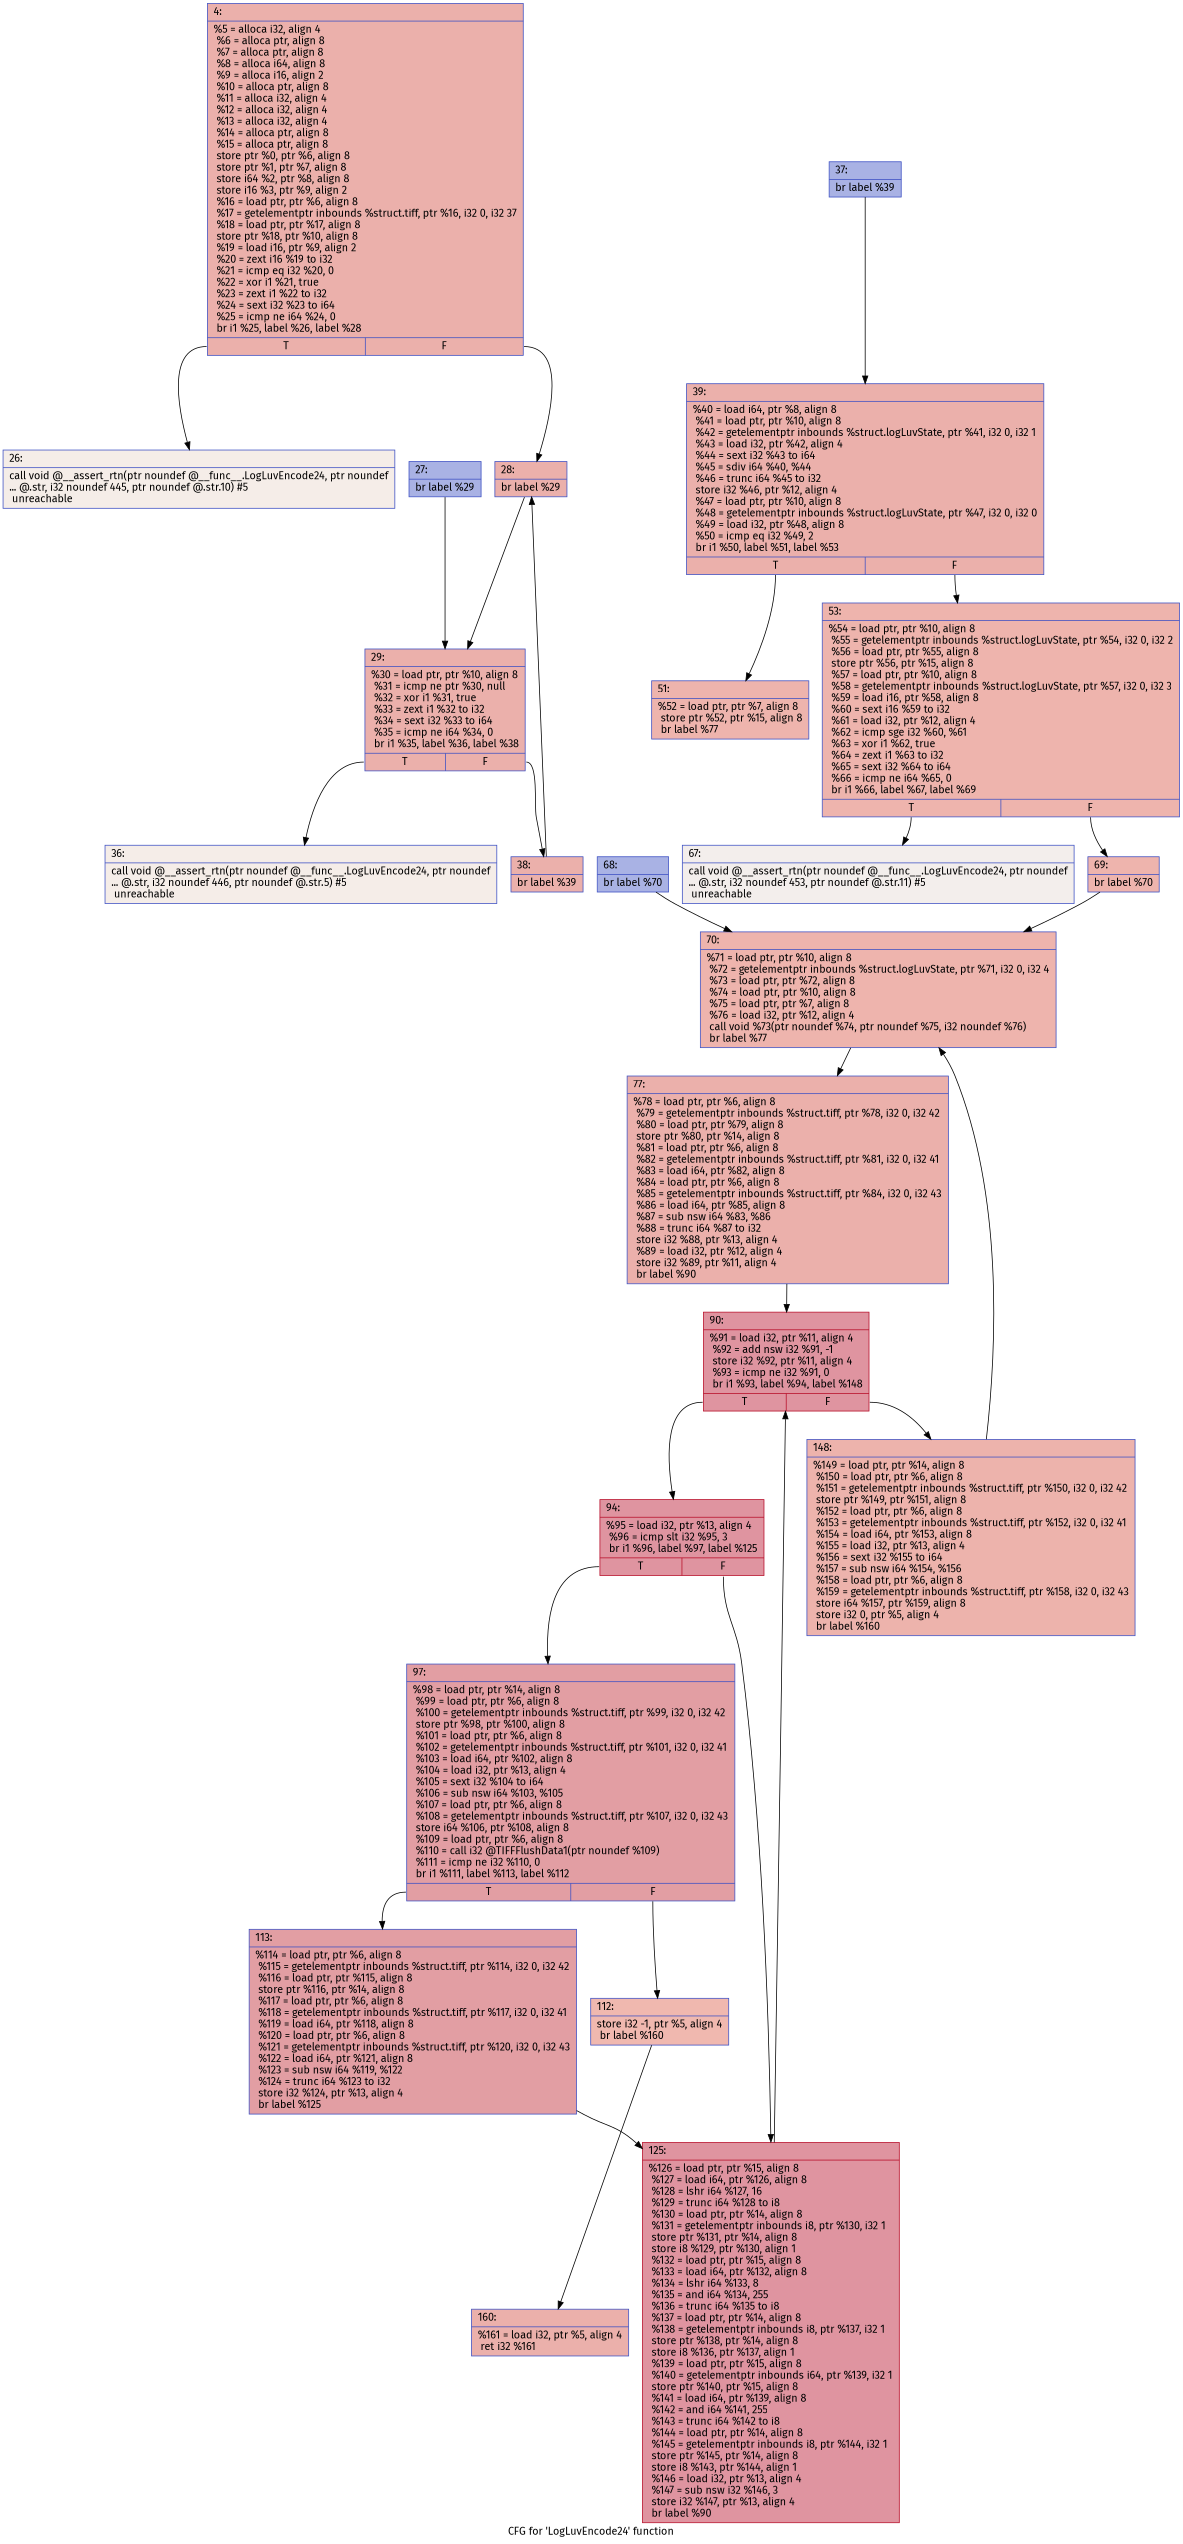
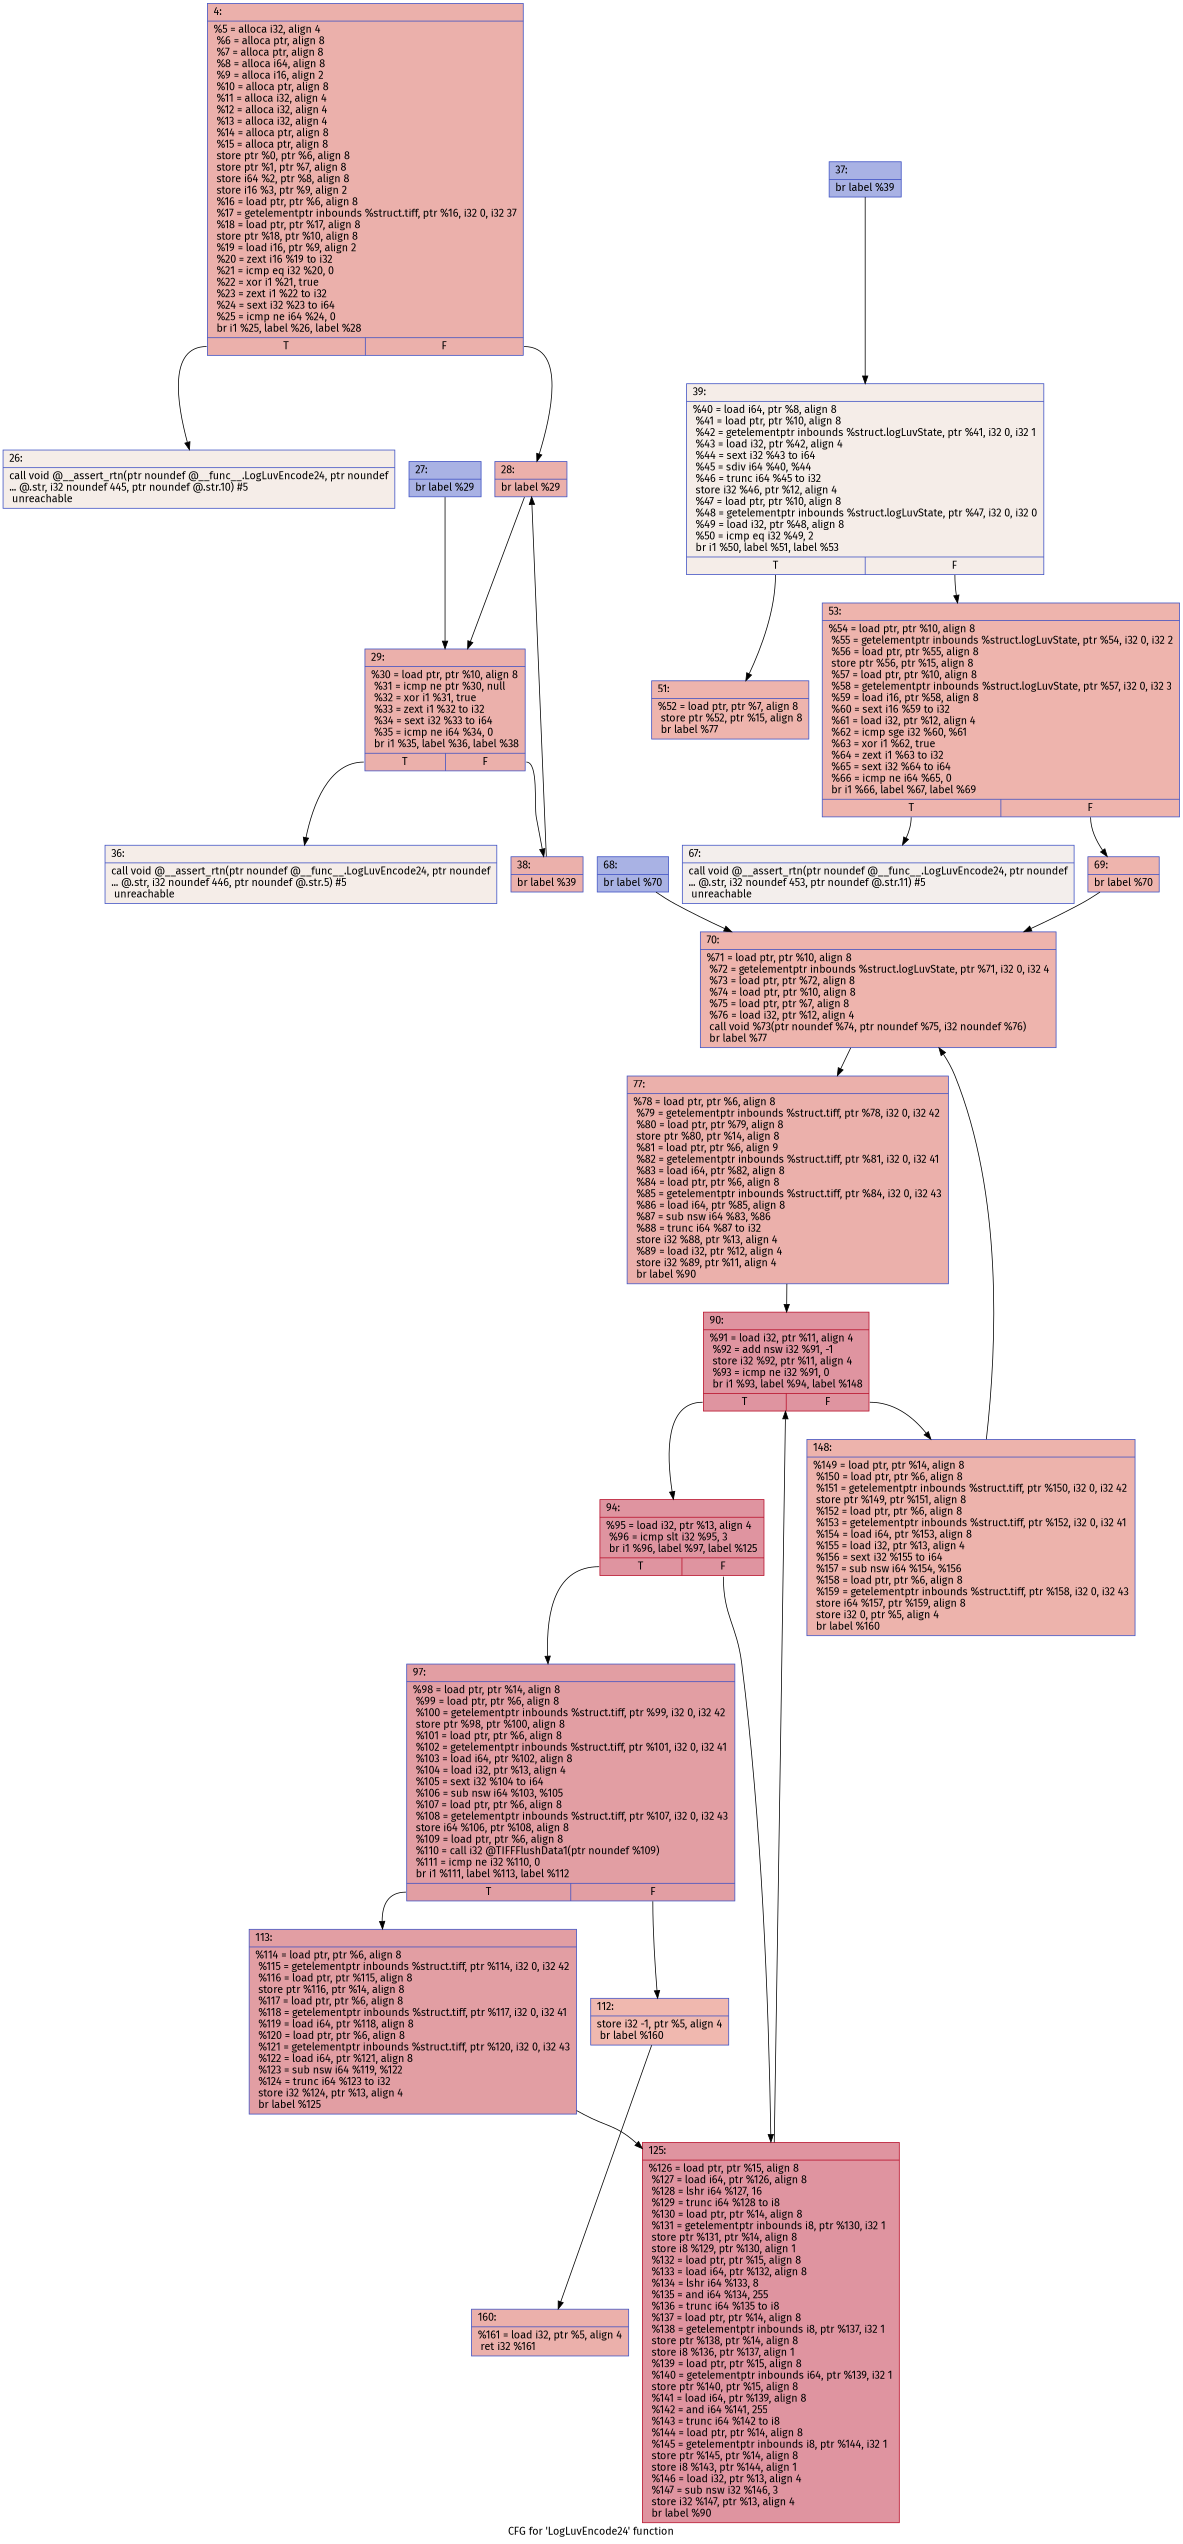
(865, 479) -> (865, 479)
(706, 1148) -> (706, 1148)
